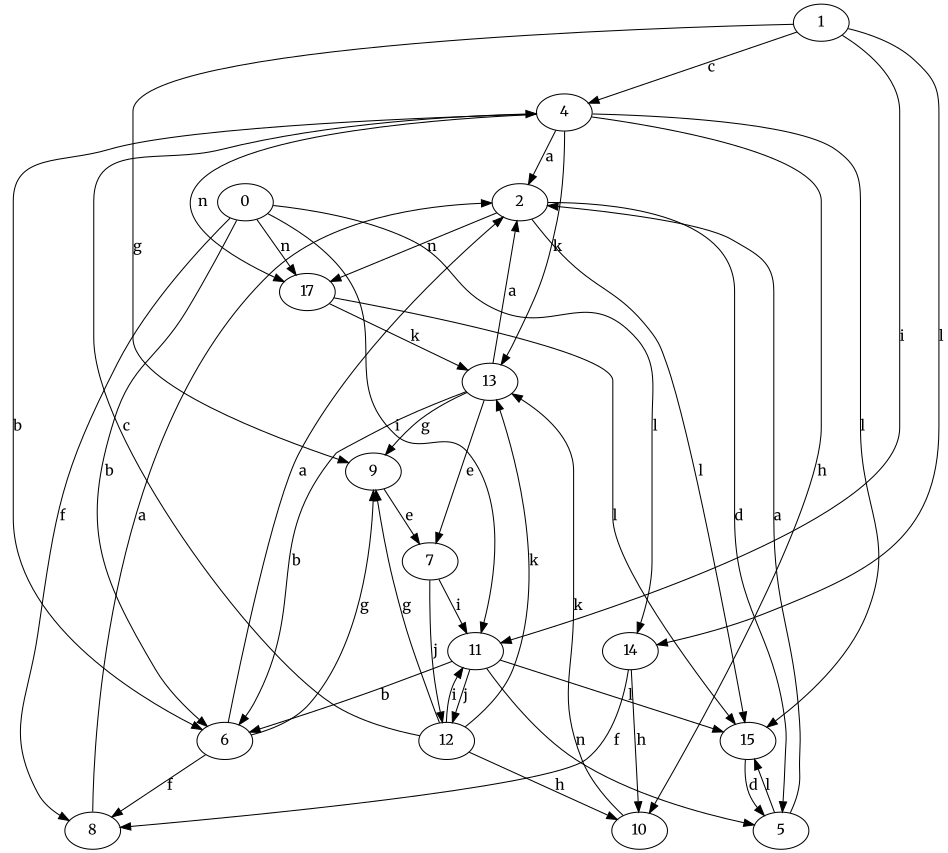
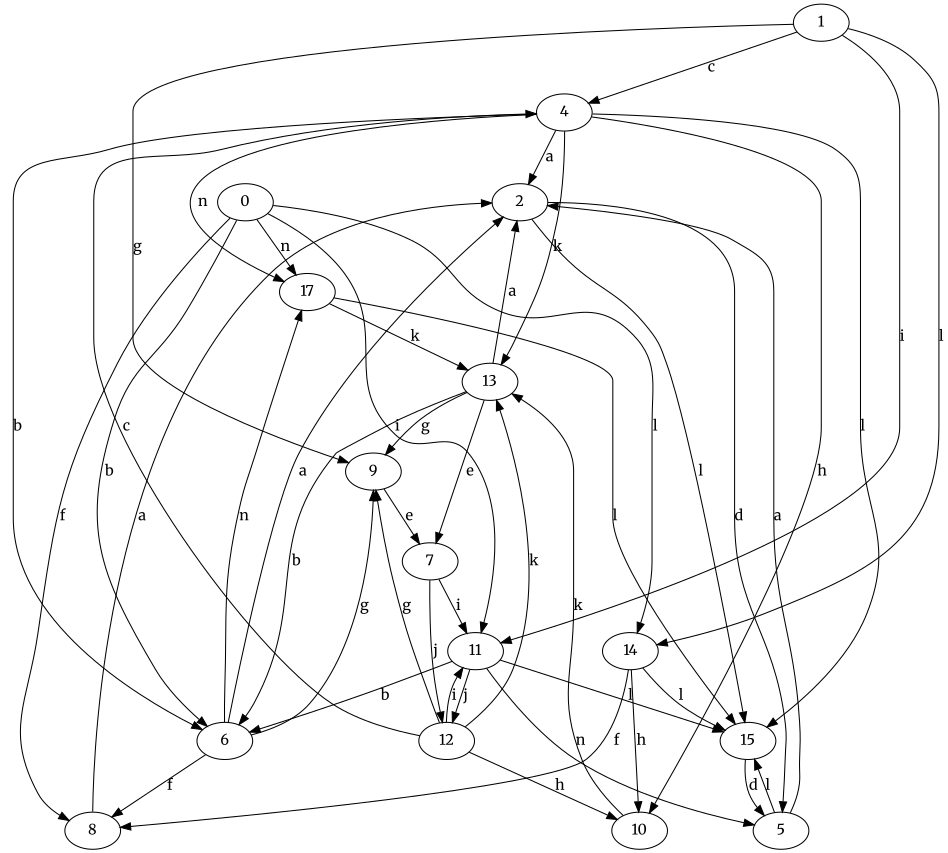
(411, 248) -> (238, 517)
none -> (676, 701)
